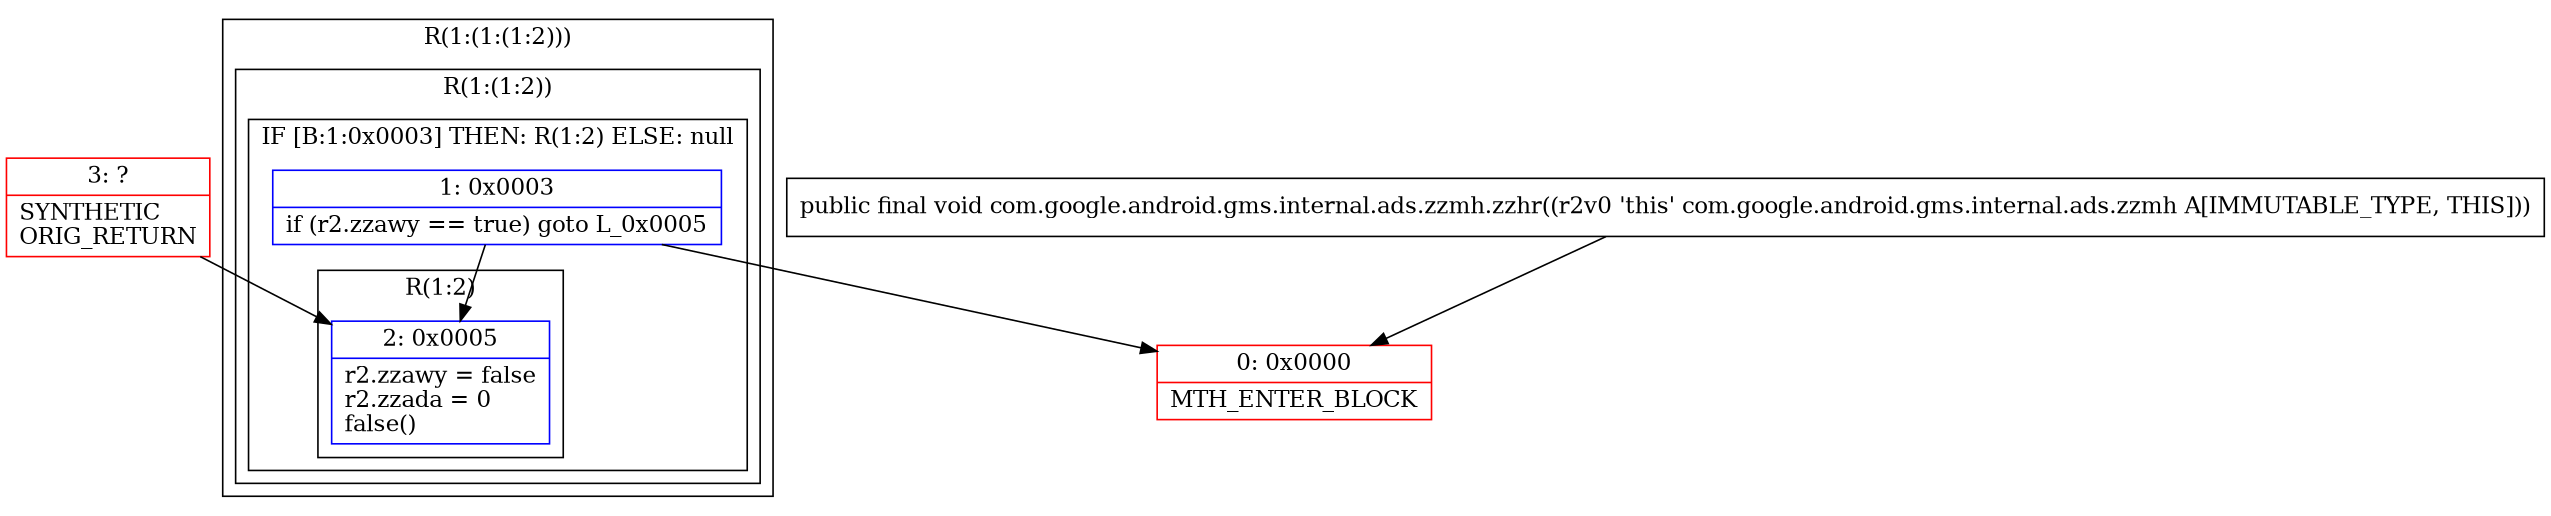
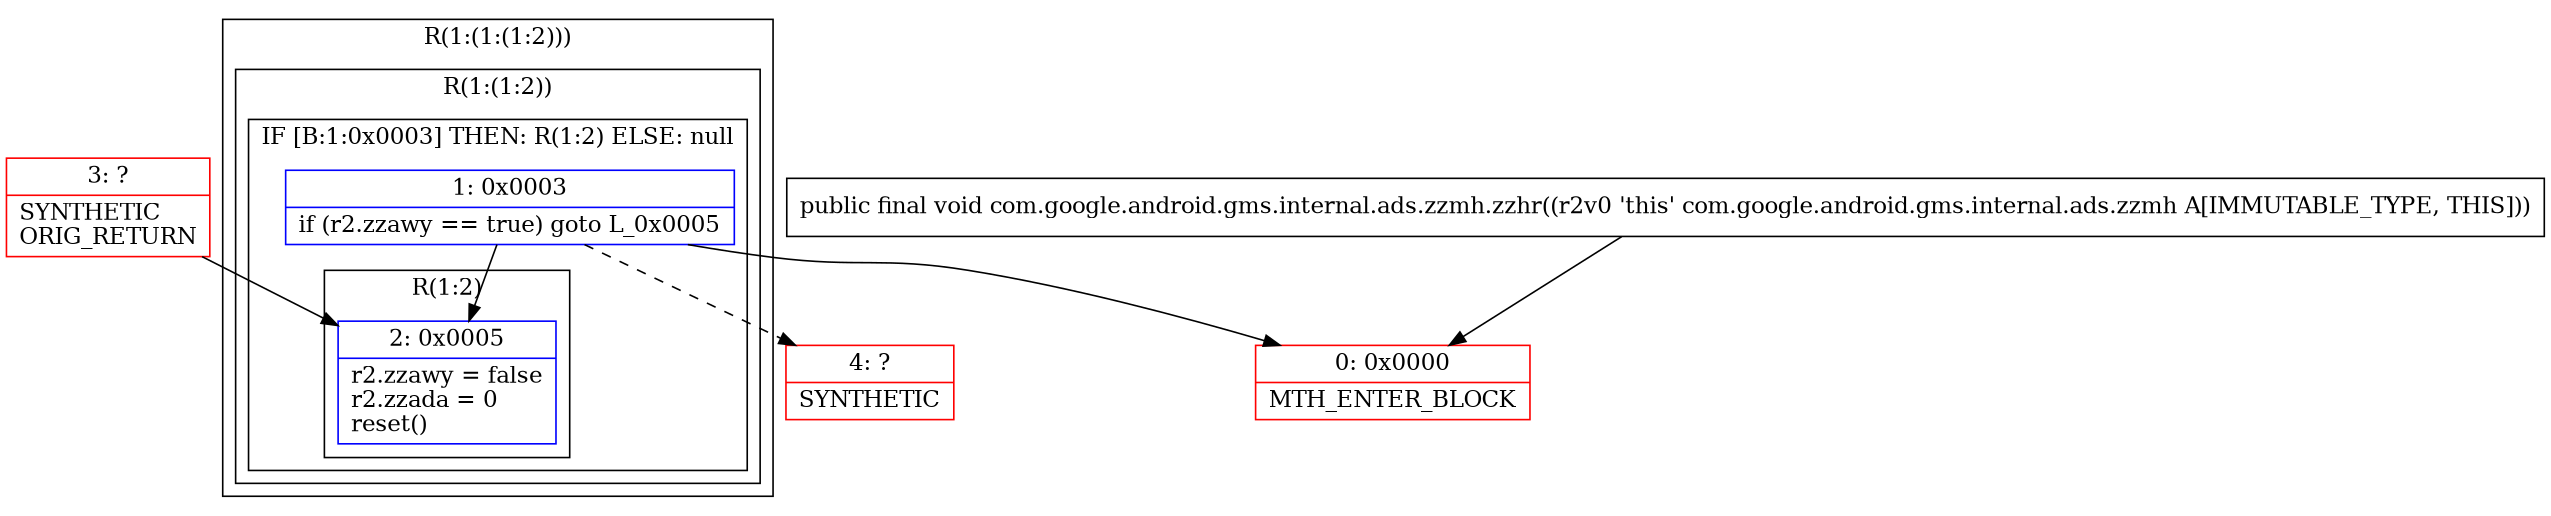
none -> (870, 382)
(381, 424) -> (390, 424)
